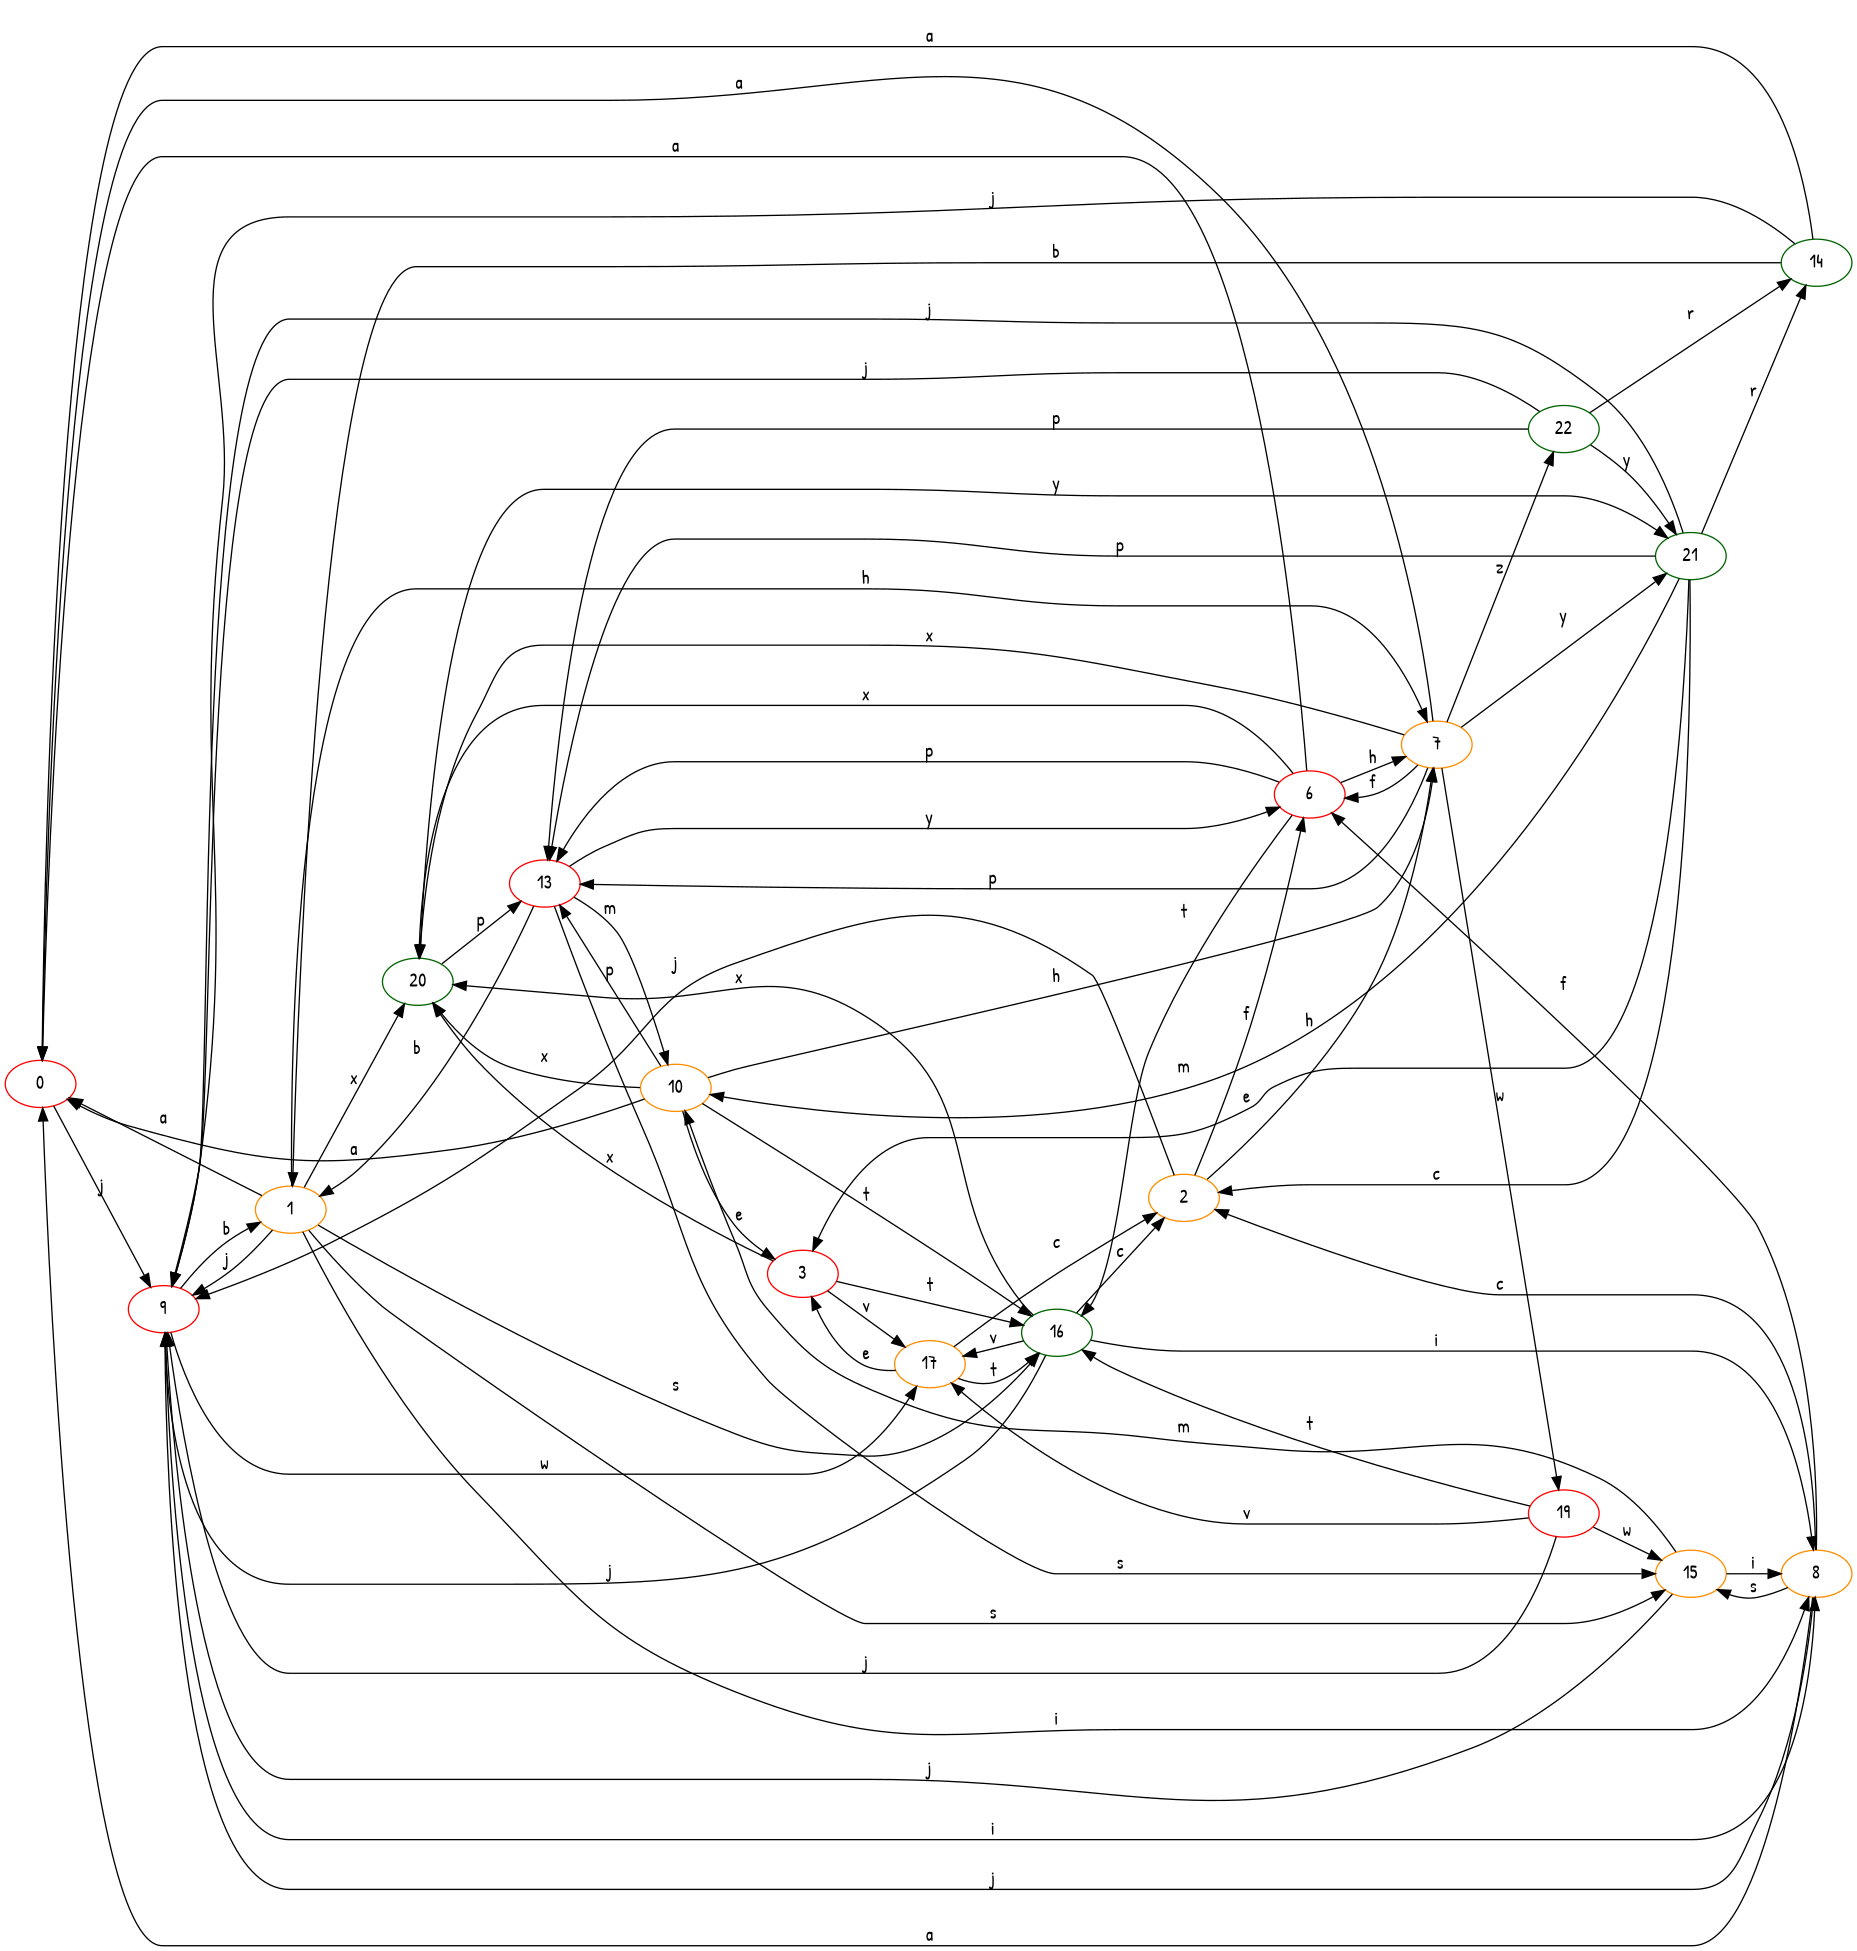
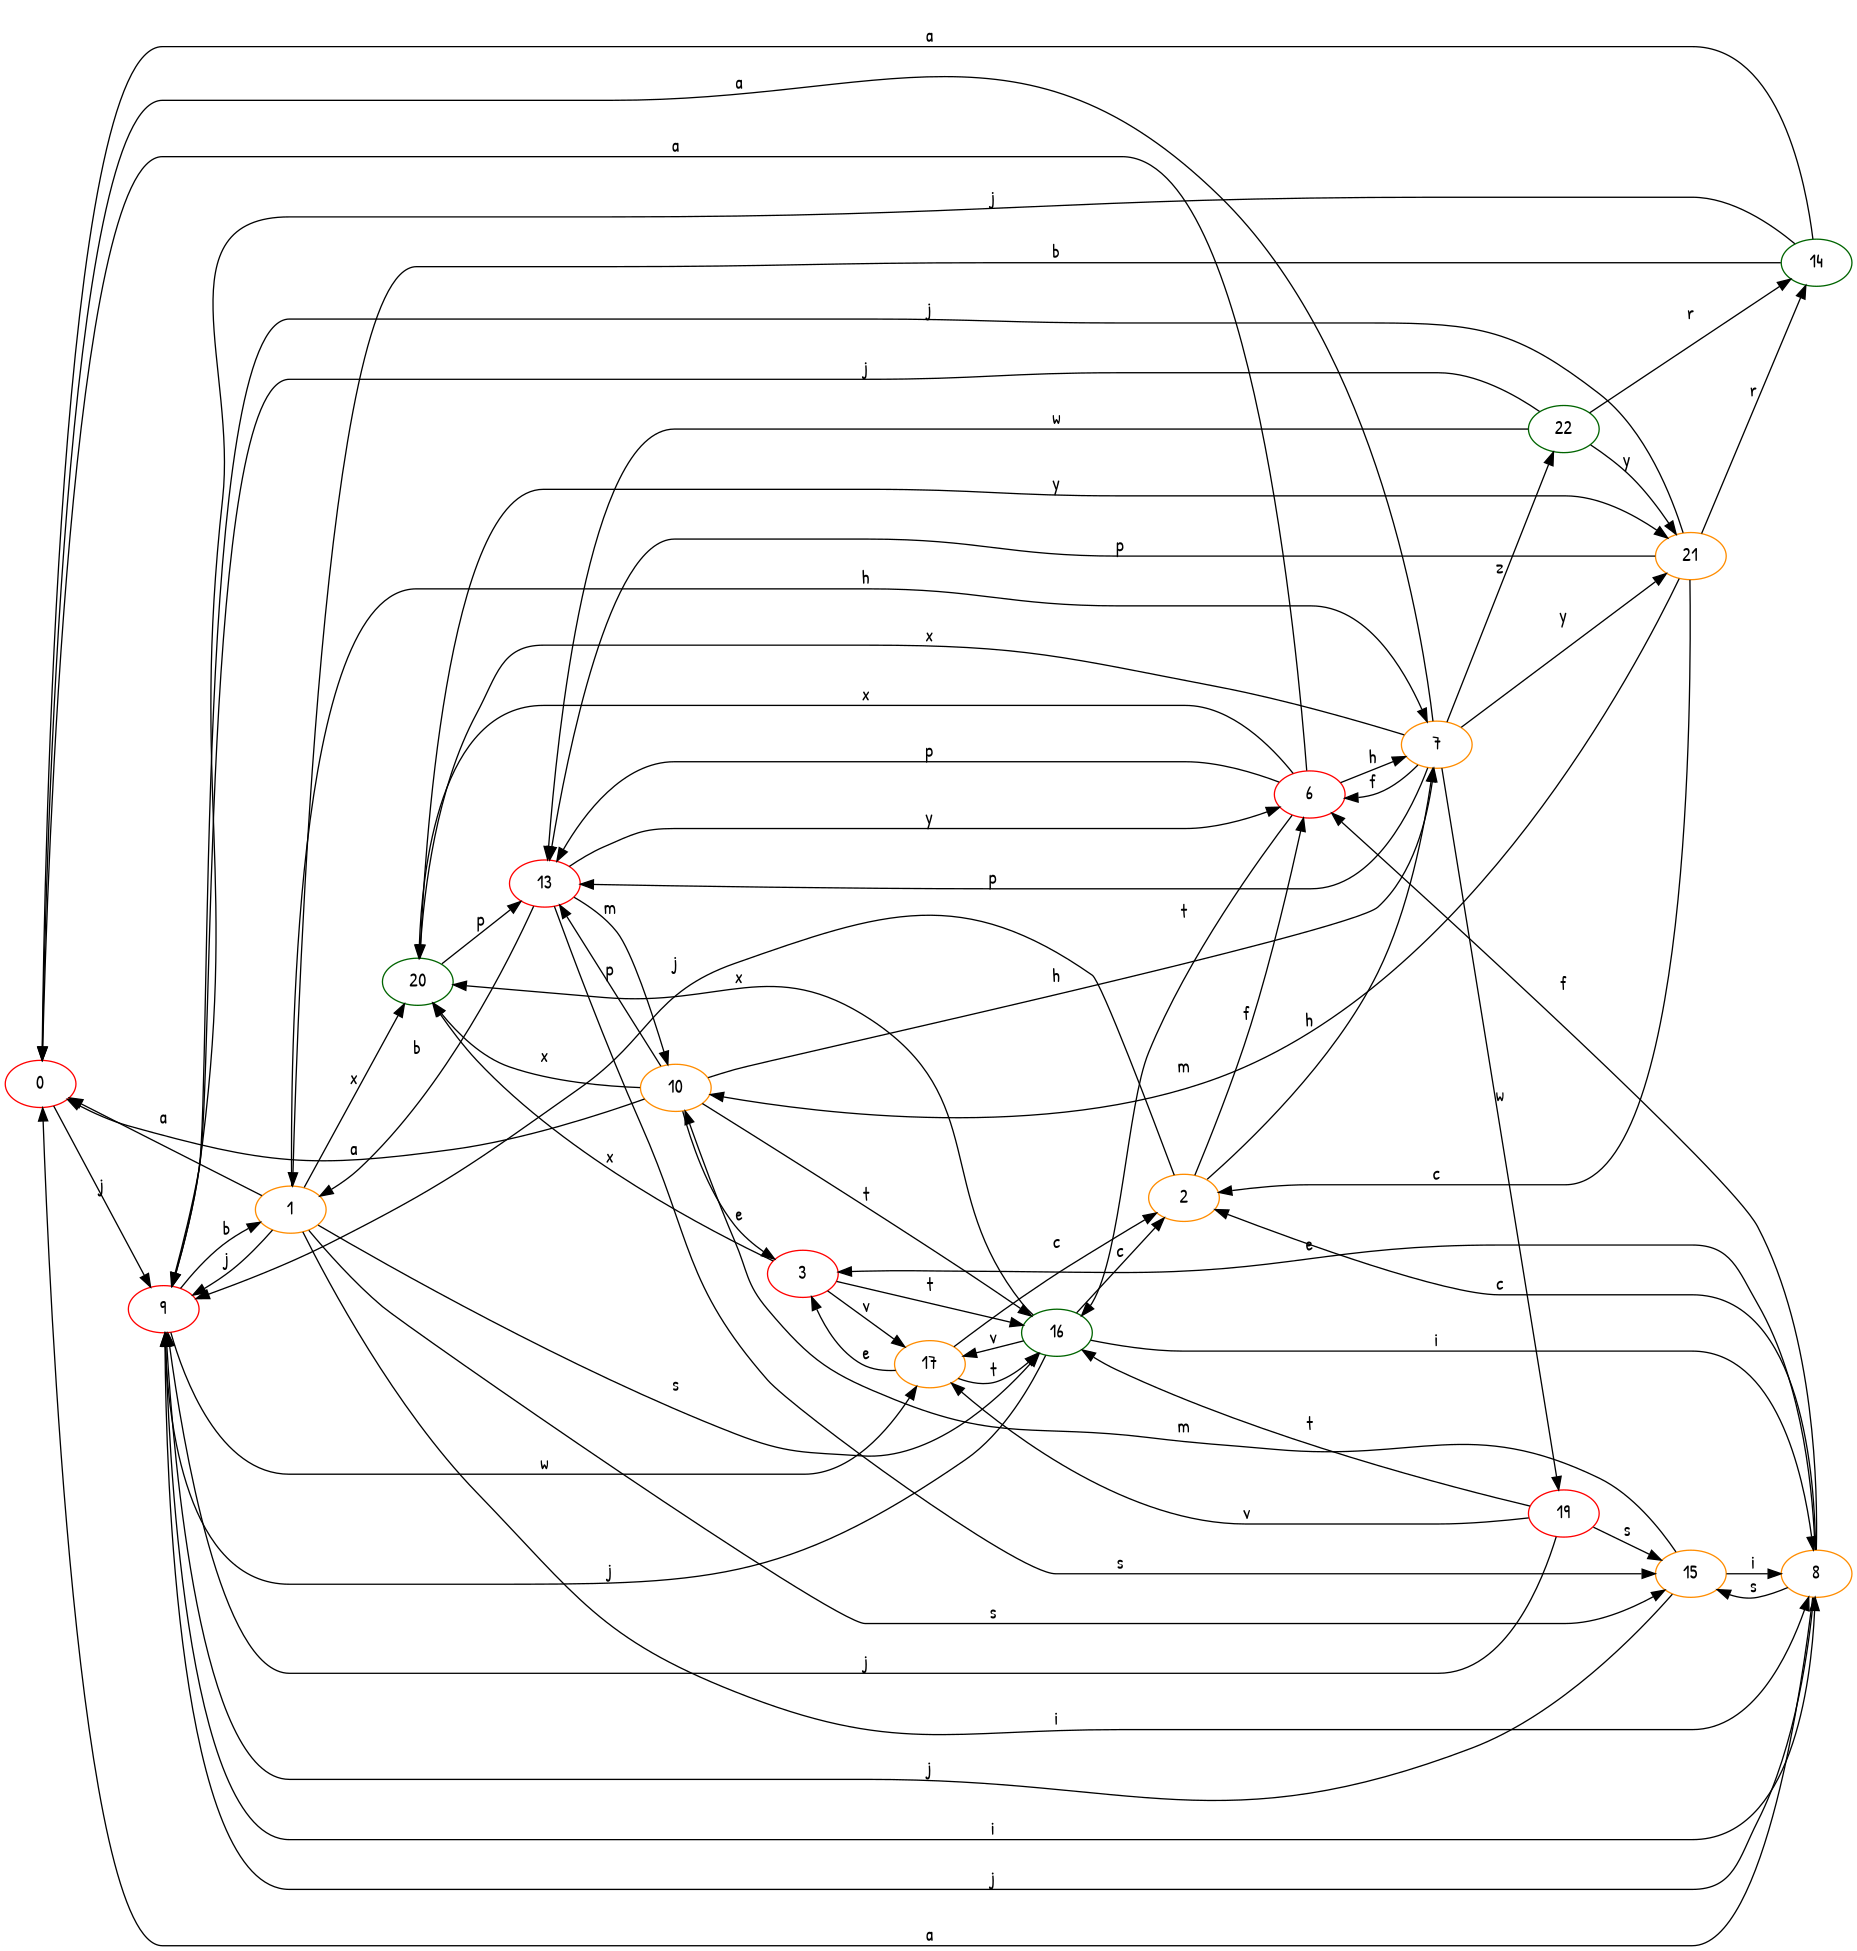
(1057, 419) -> (1057, 419)
(1691, 556) -> (1691, 556)
(1422, 1068) -> (1446, 1246)
(1627, 1531) -> (1627, 1531)
